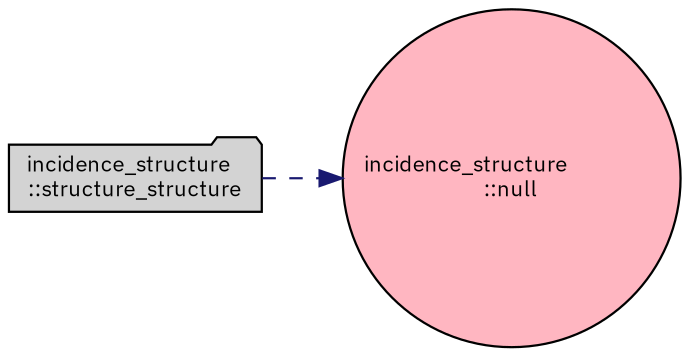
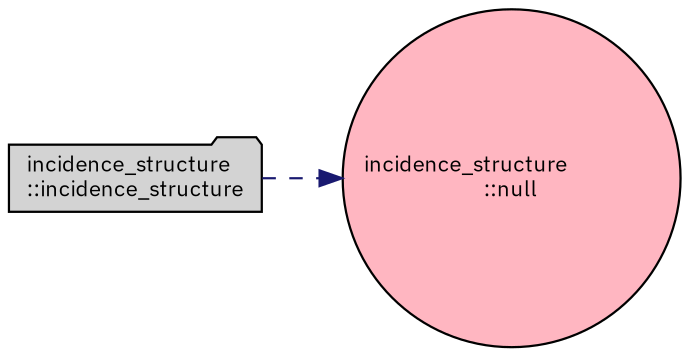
(135, 178) -> (135, 178)
